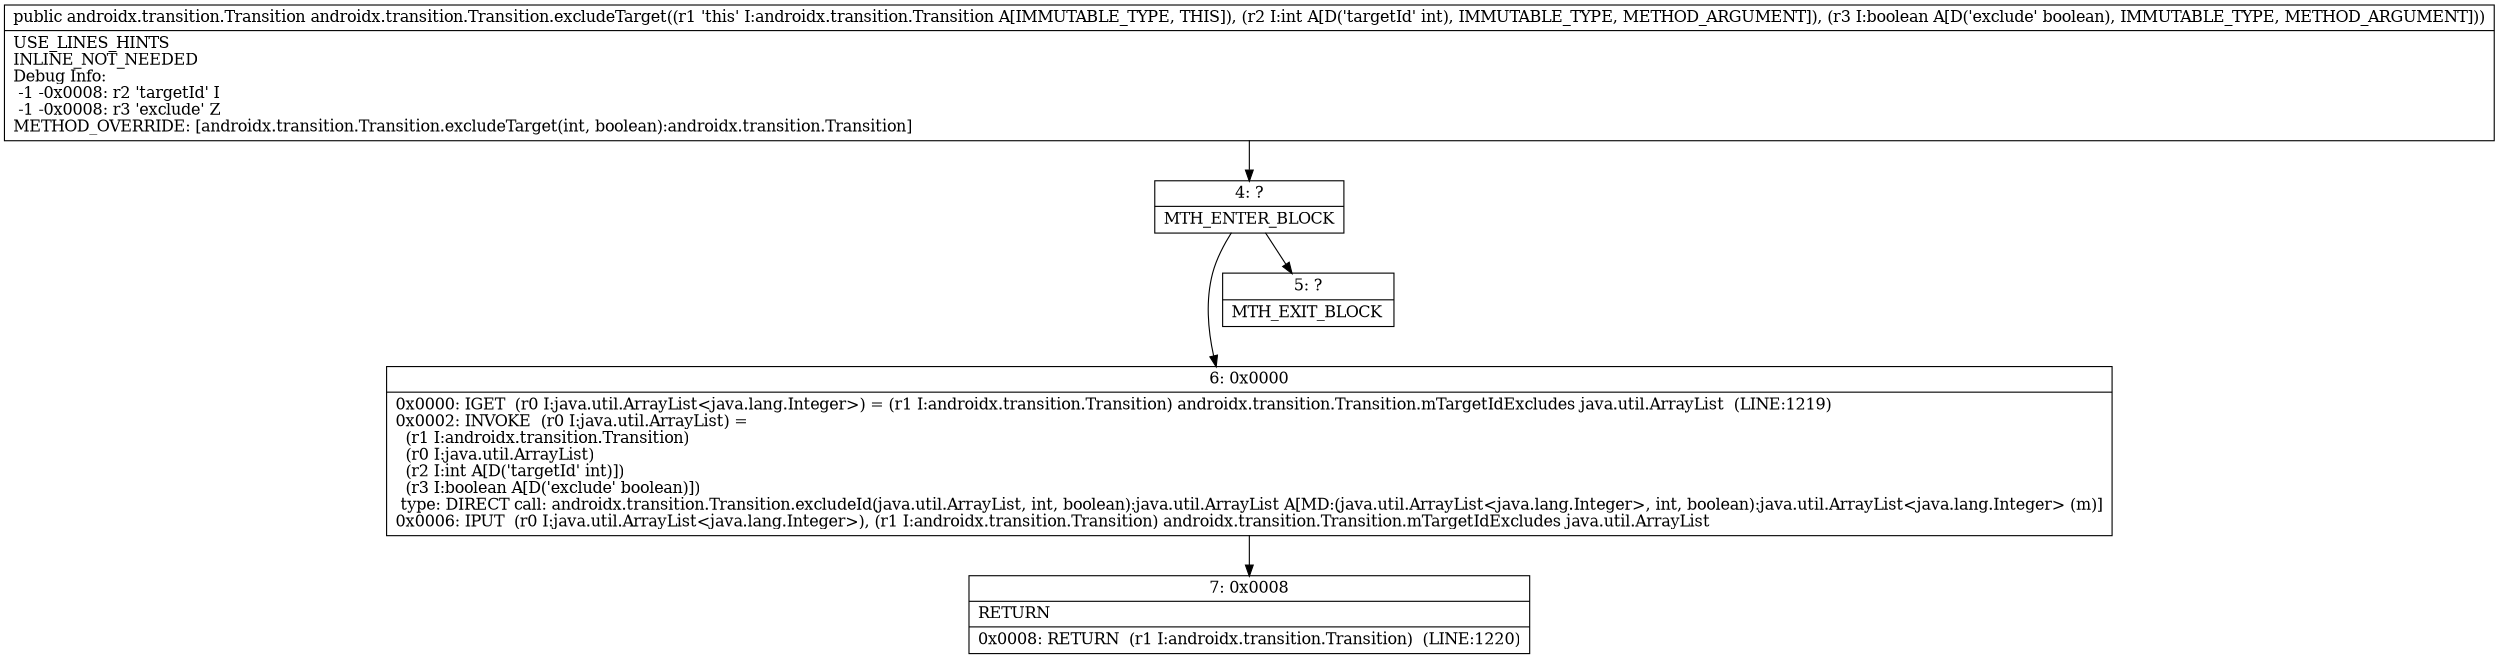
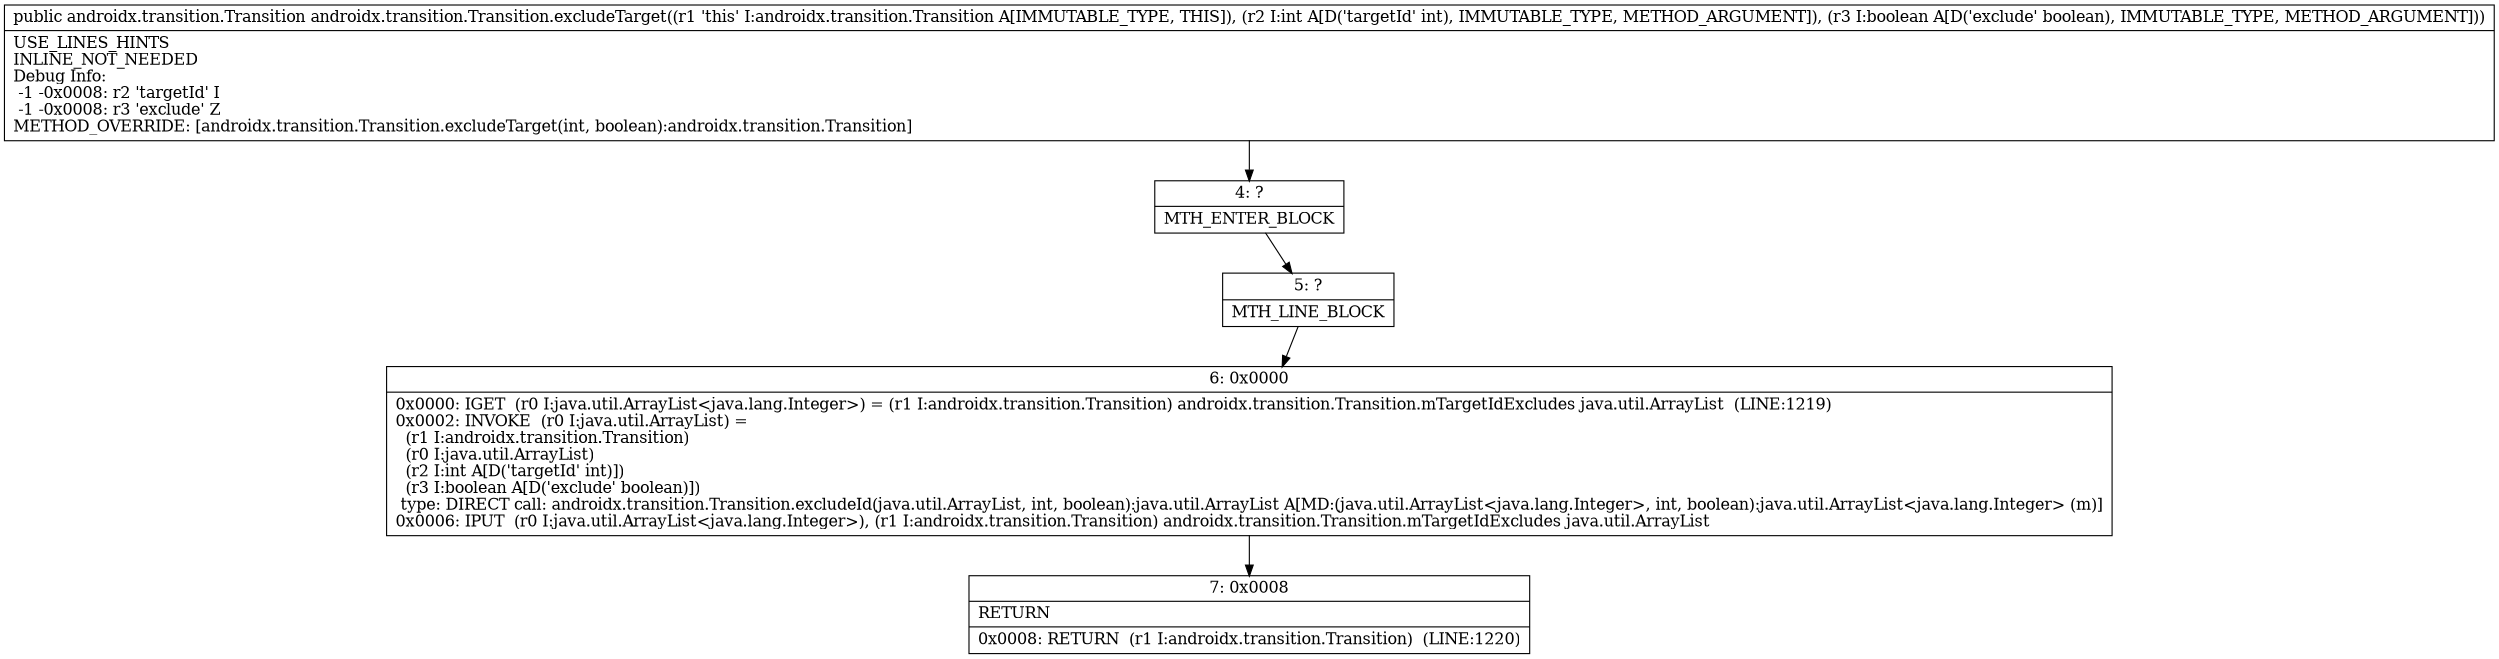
(1209, 292) -> (1292, 341)
(1307, 313) -> (1308, 313)
